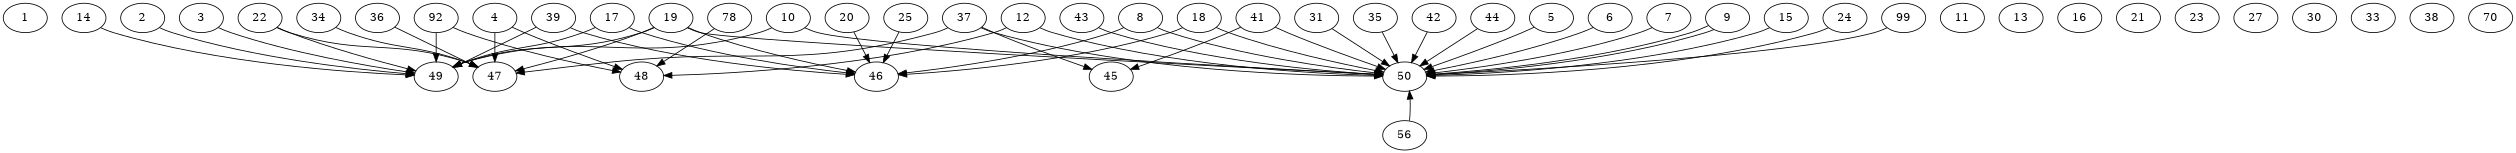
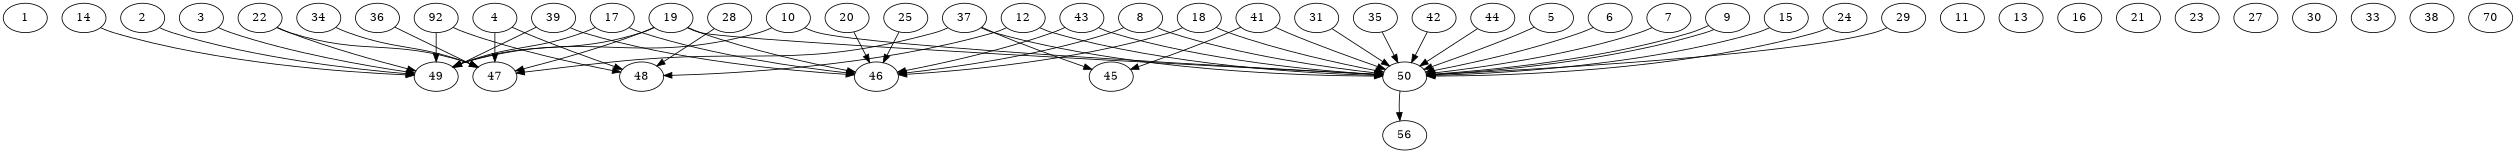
(730, 18) -> (730, 18)
(1904, 18) -> (1904, 18)
none -> (966, 57)
(1410, 110) -> (1399, 102)
